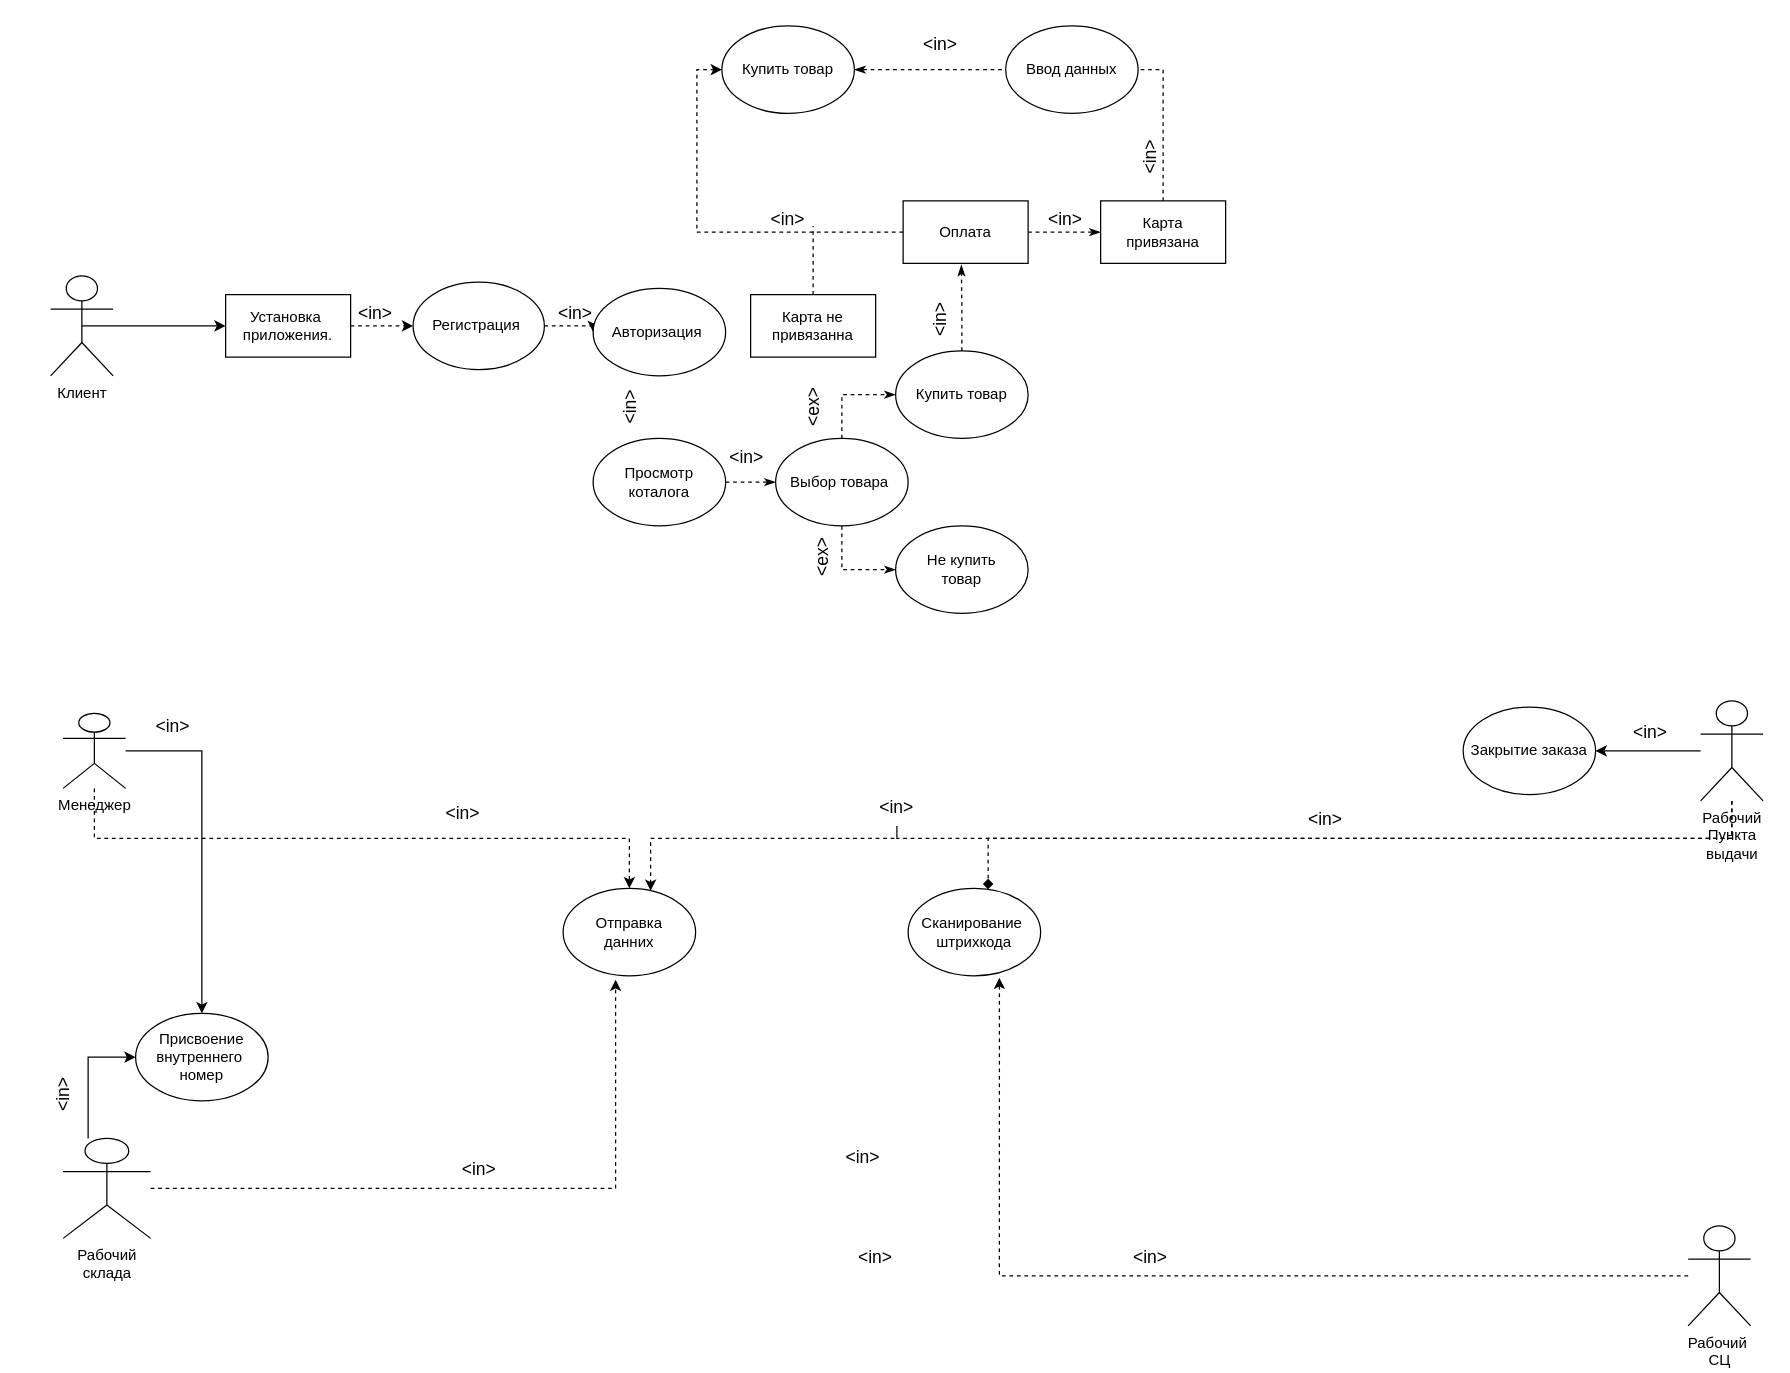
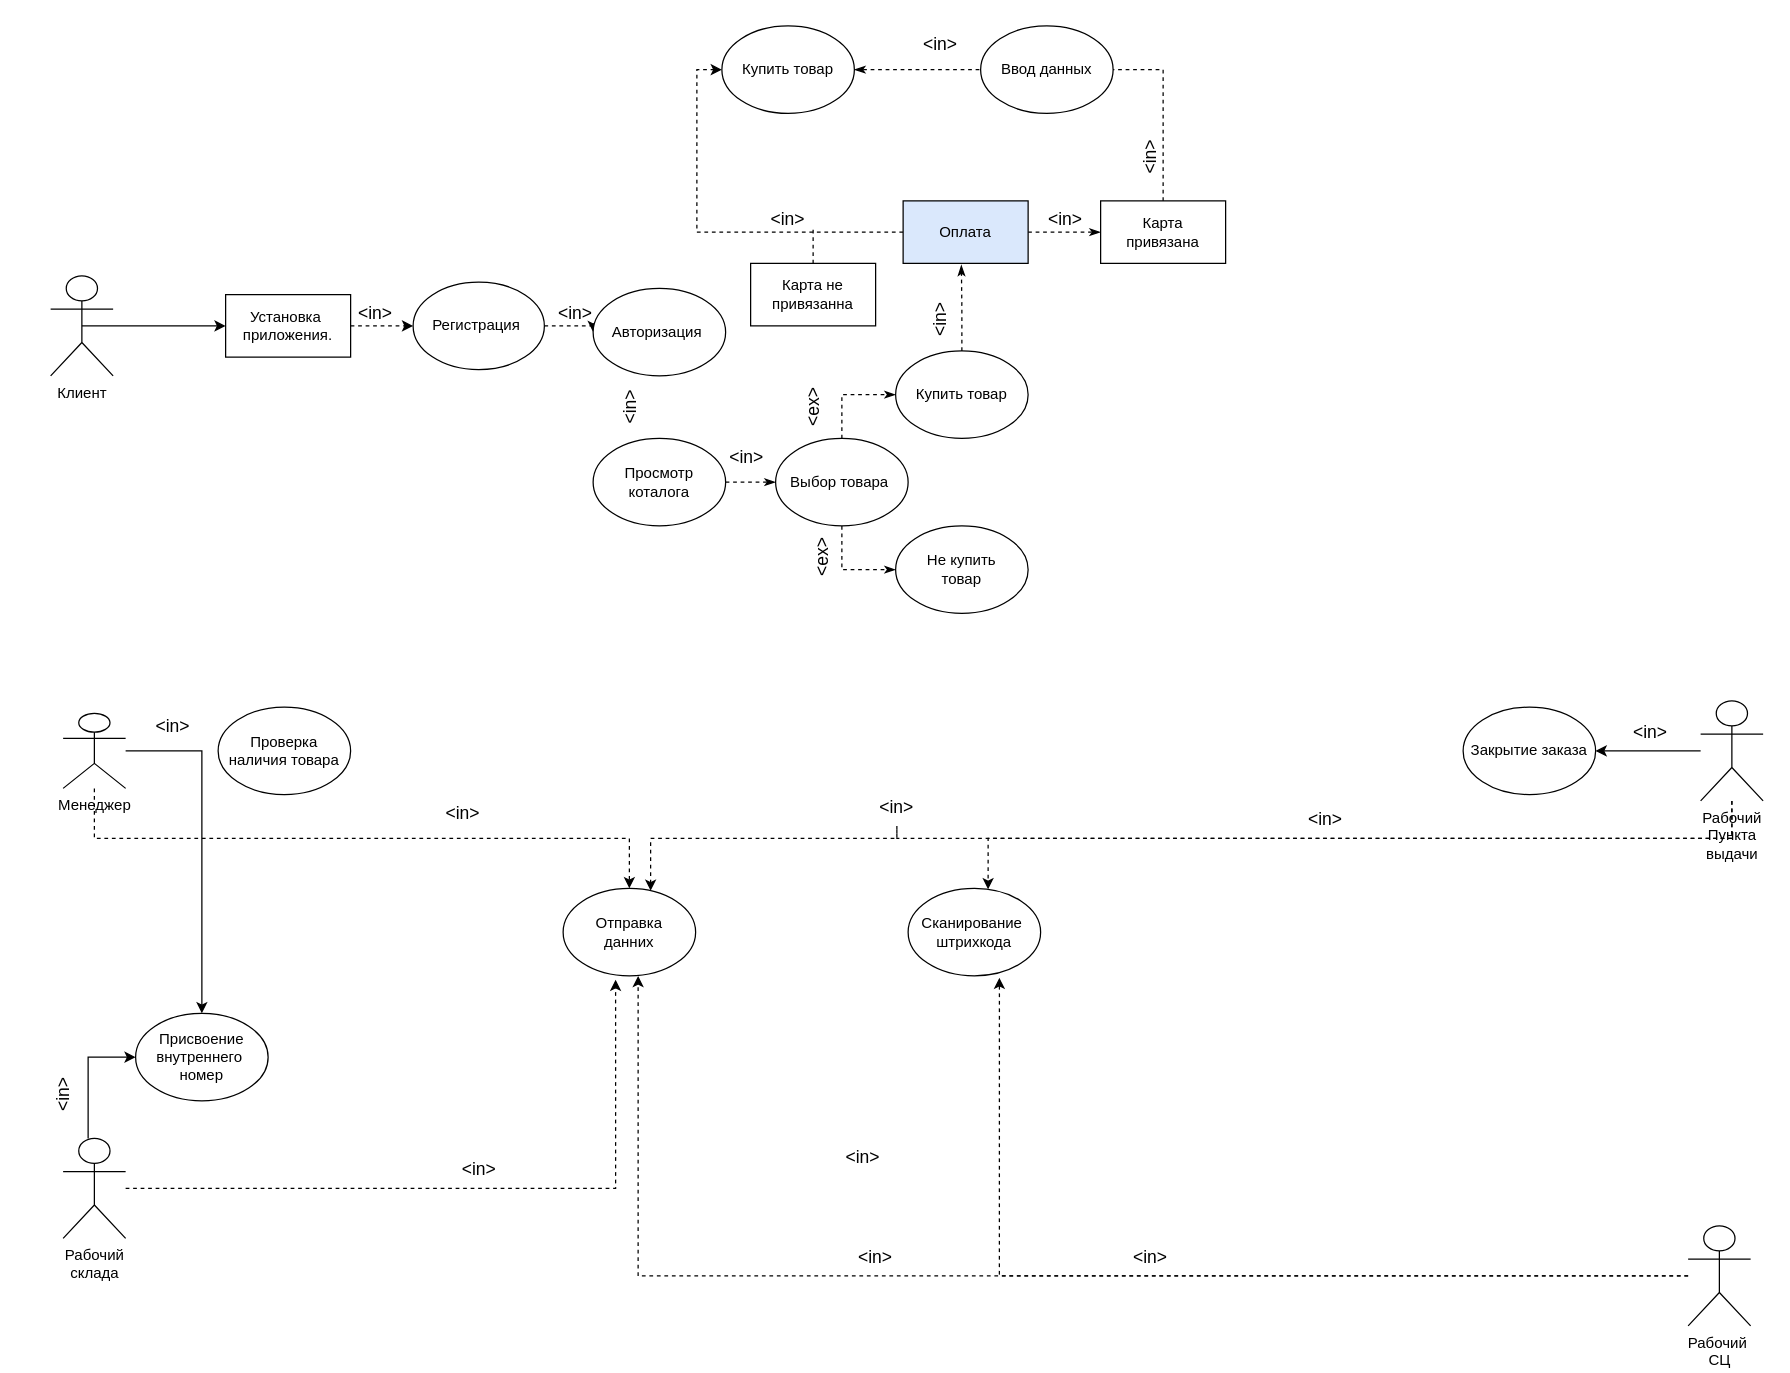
(1072, 69) -> (1047, 69)
(966, 232) -> (966, 232)
(813, 326) -> (813, 294)
none -> (284, 751)
(988, 878) -> (988, 879)
(107, 1188) -> (94, 1188)
none -> (672, 1276)
